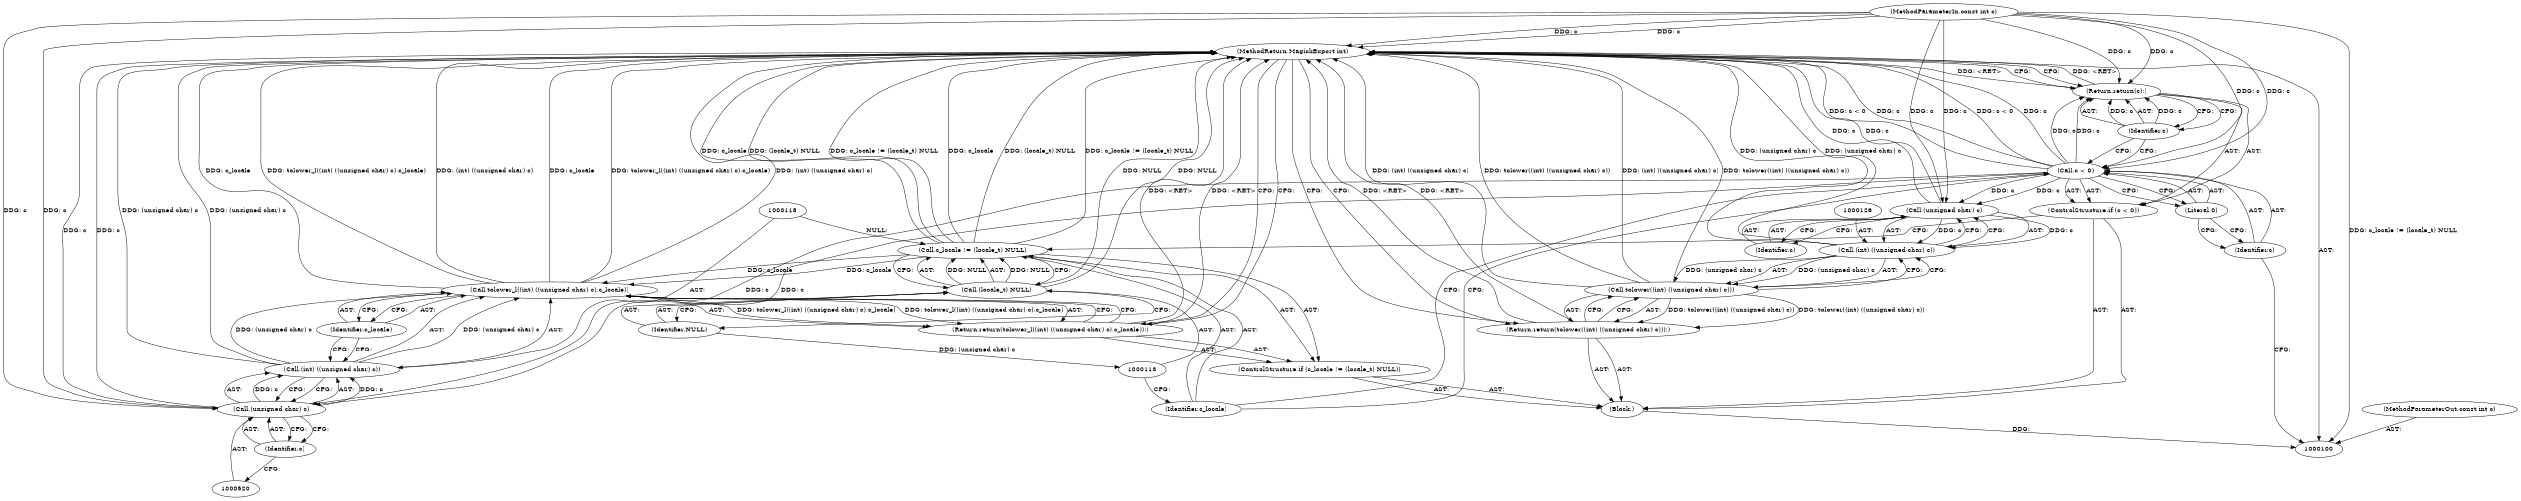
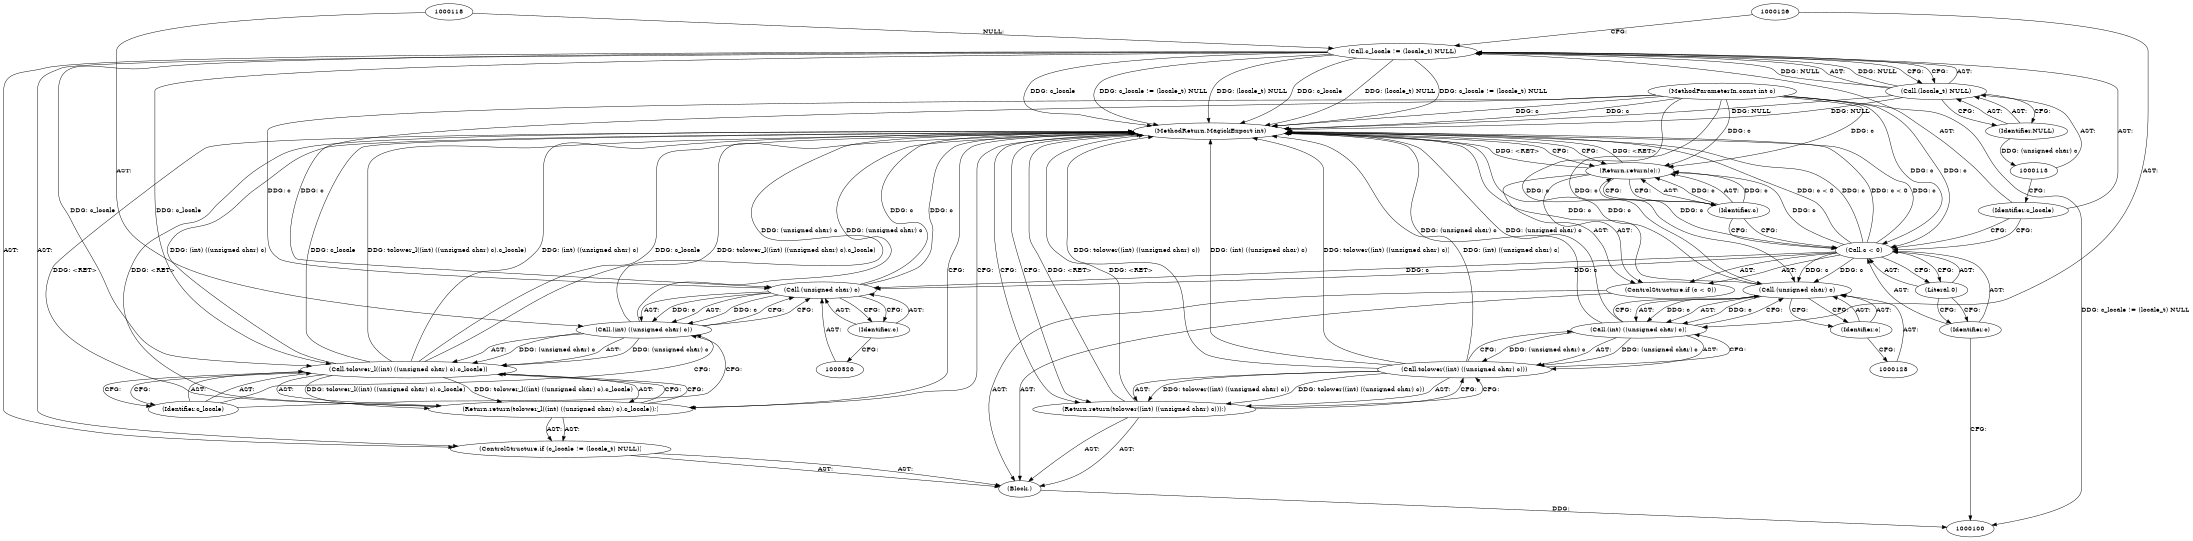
(2081, 66) -> none
(1524, 244) -> (1606, 30)
none -> (1894, 370)
(2440, 409) -> none
